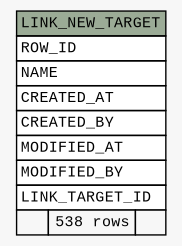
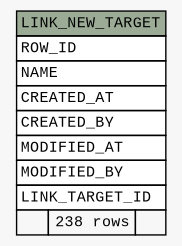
(93, 222) -> (93, 222)
